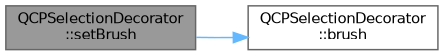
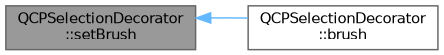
(215, 38) -> (229, 18)
